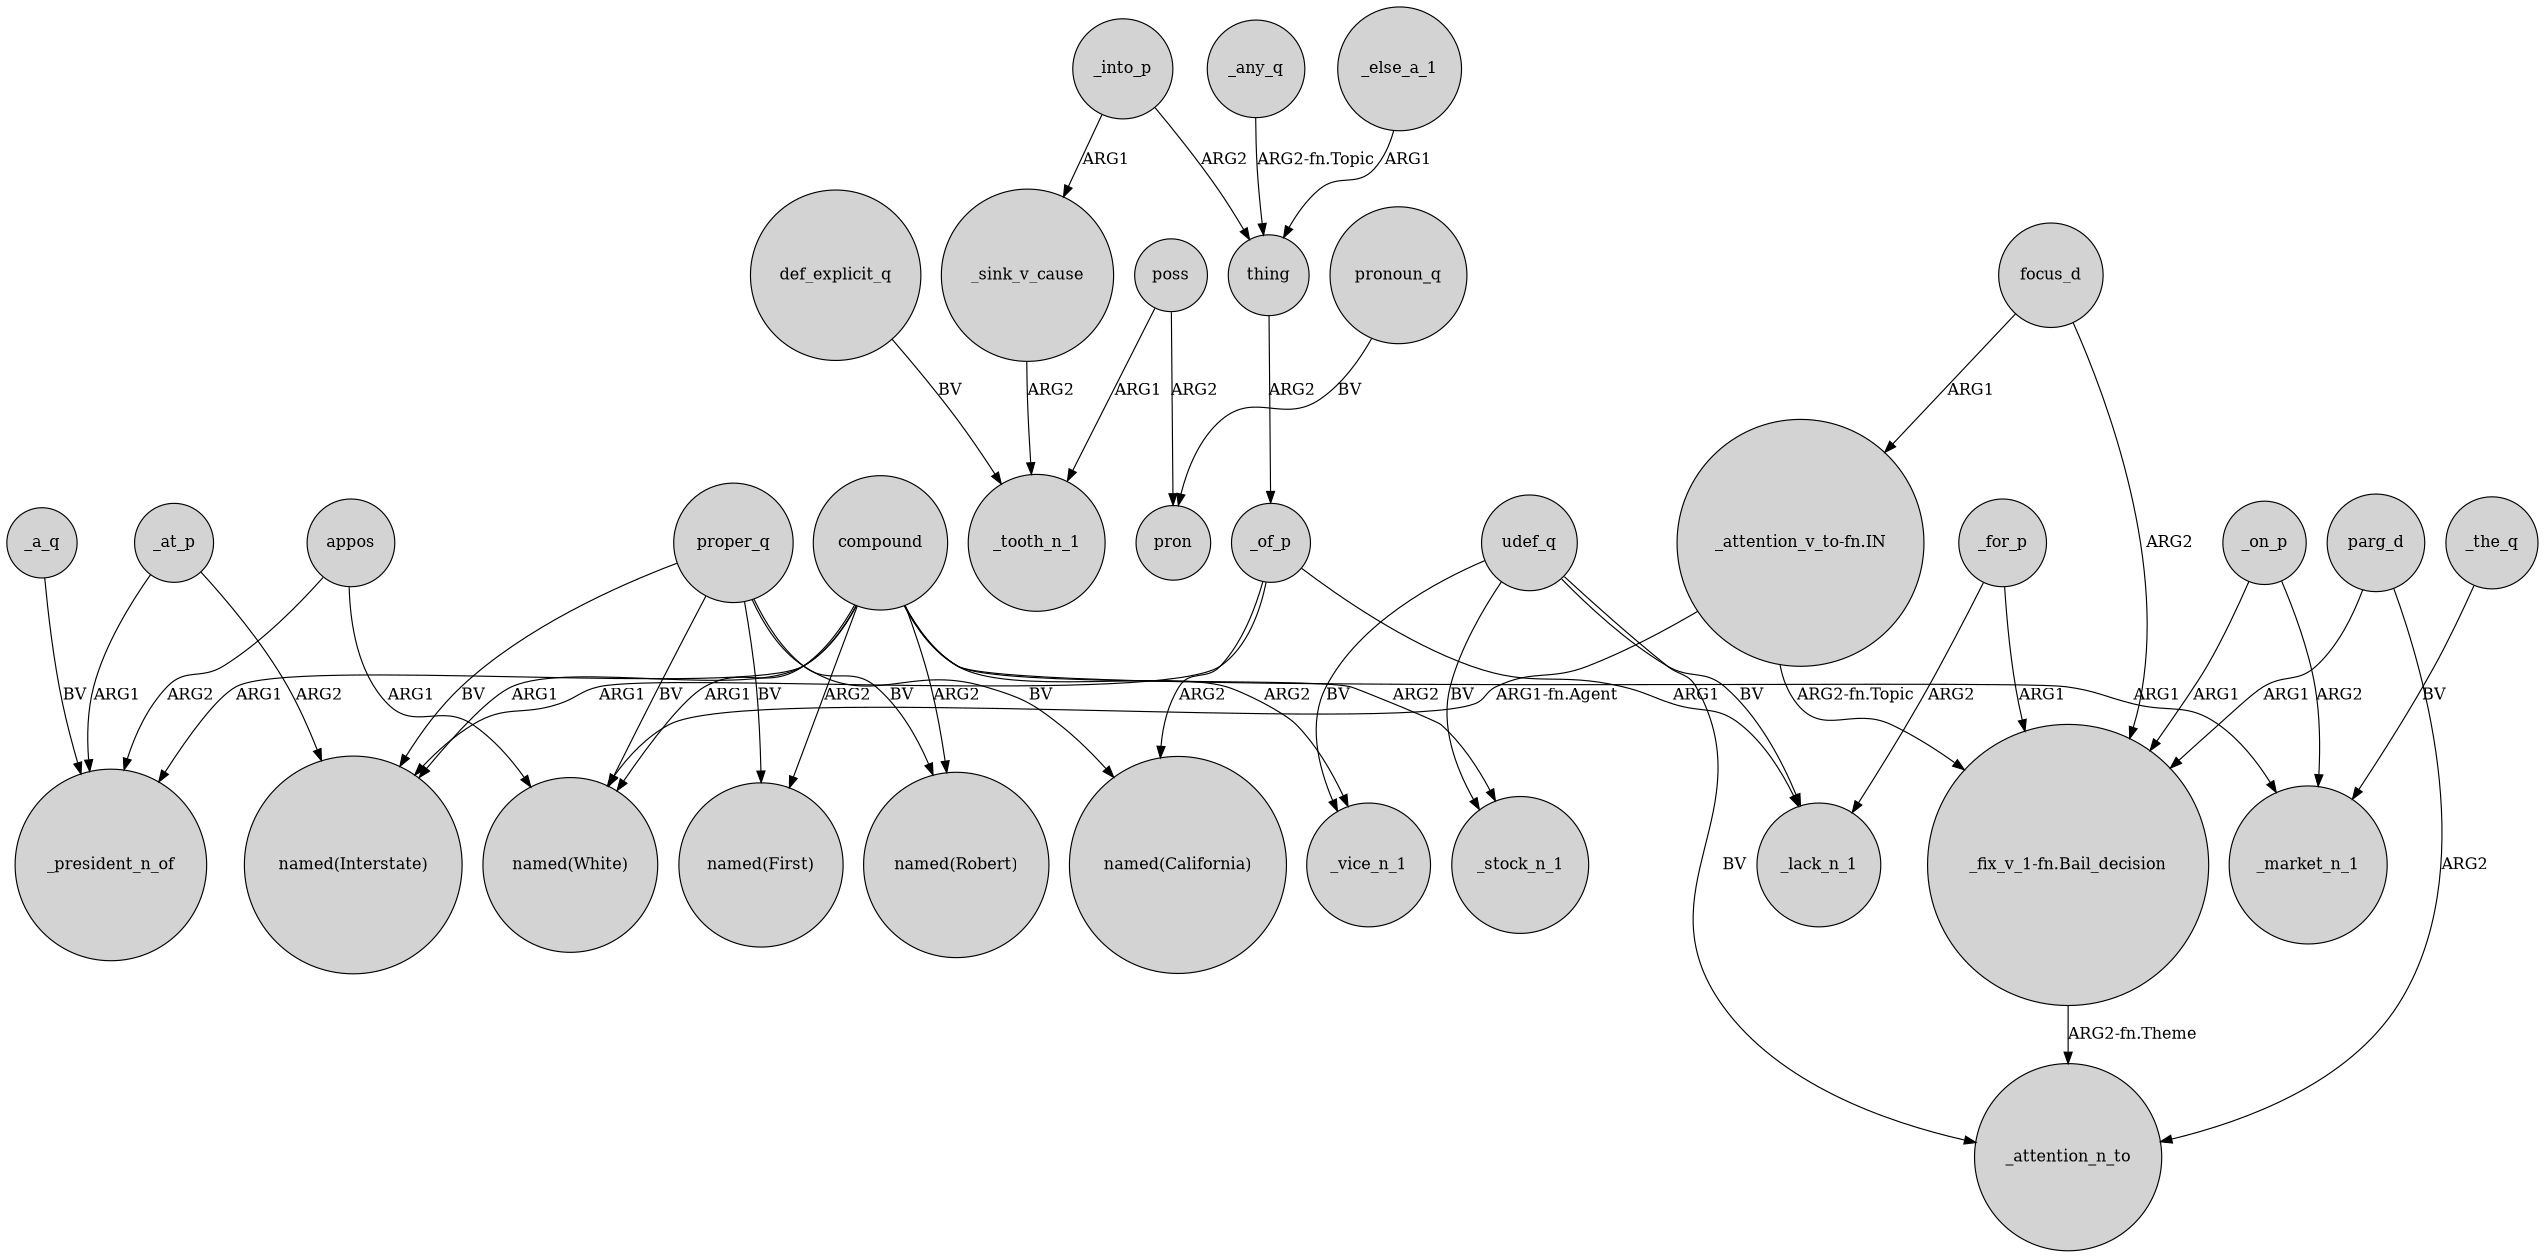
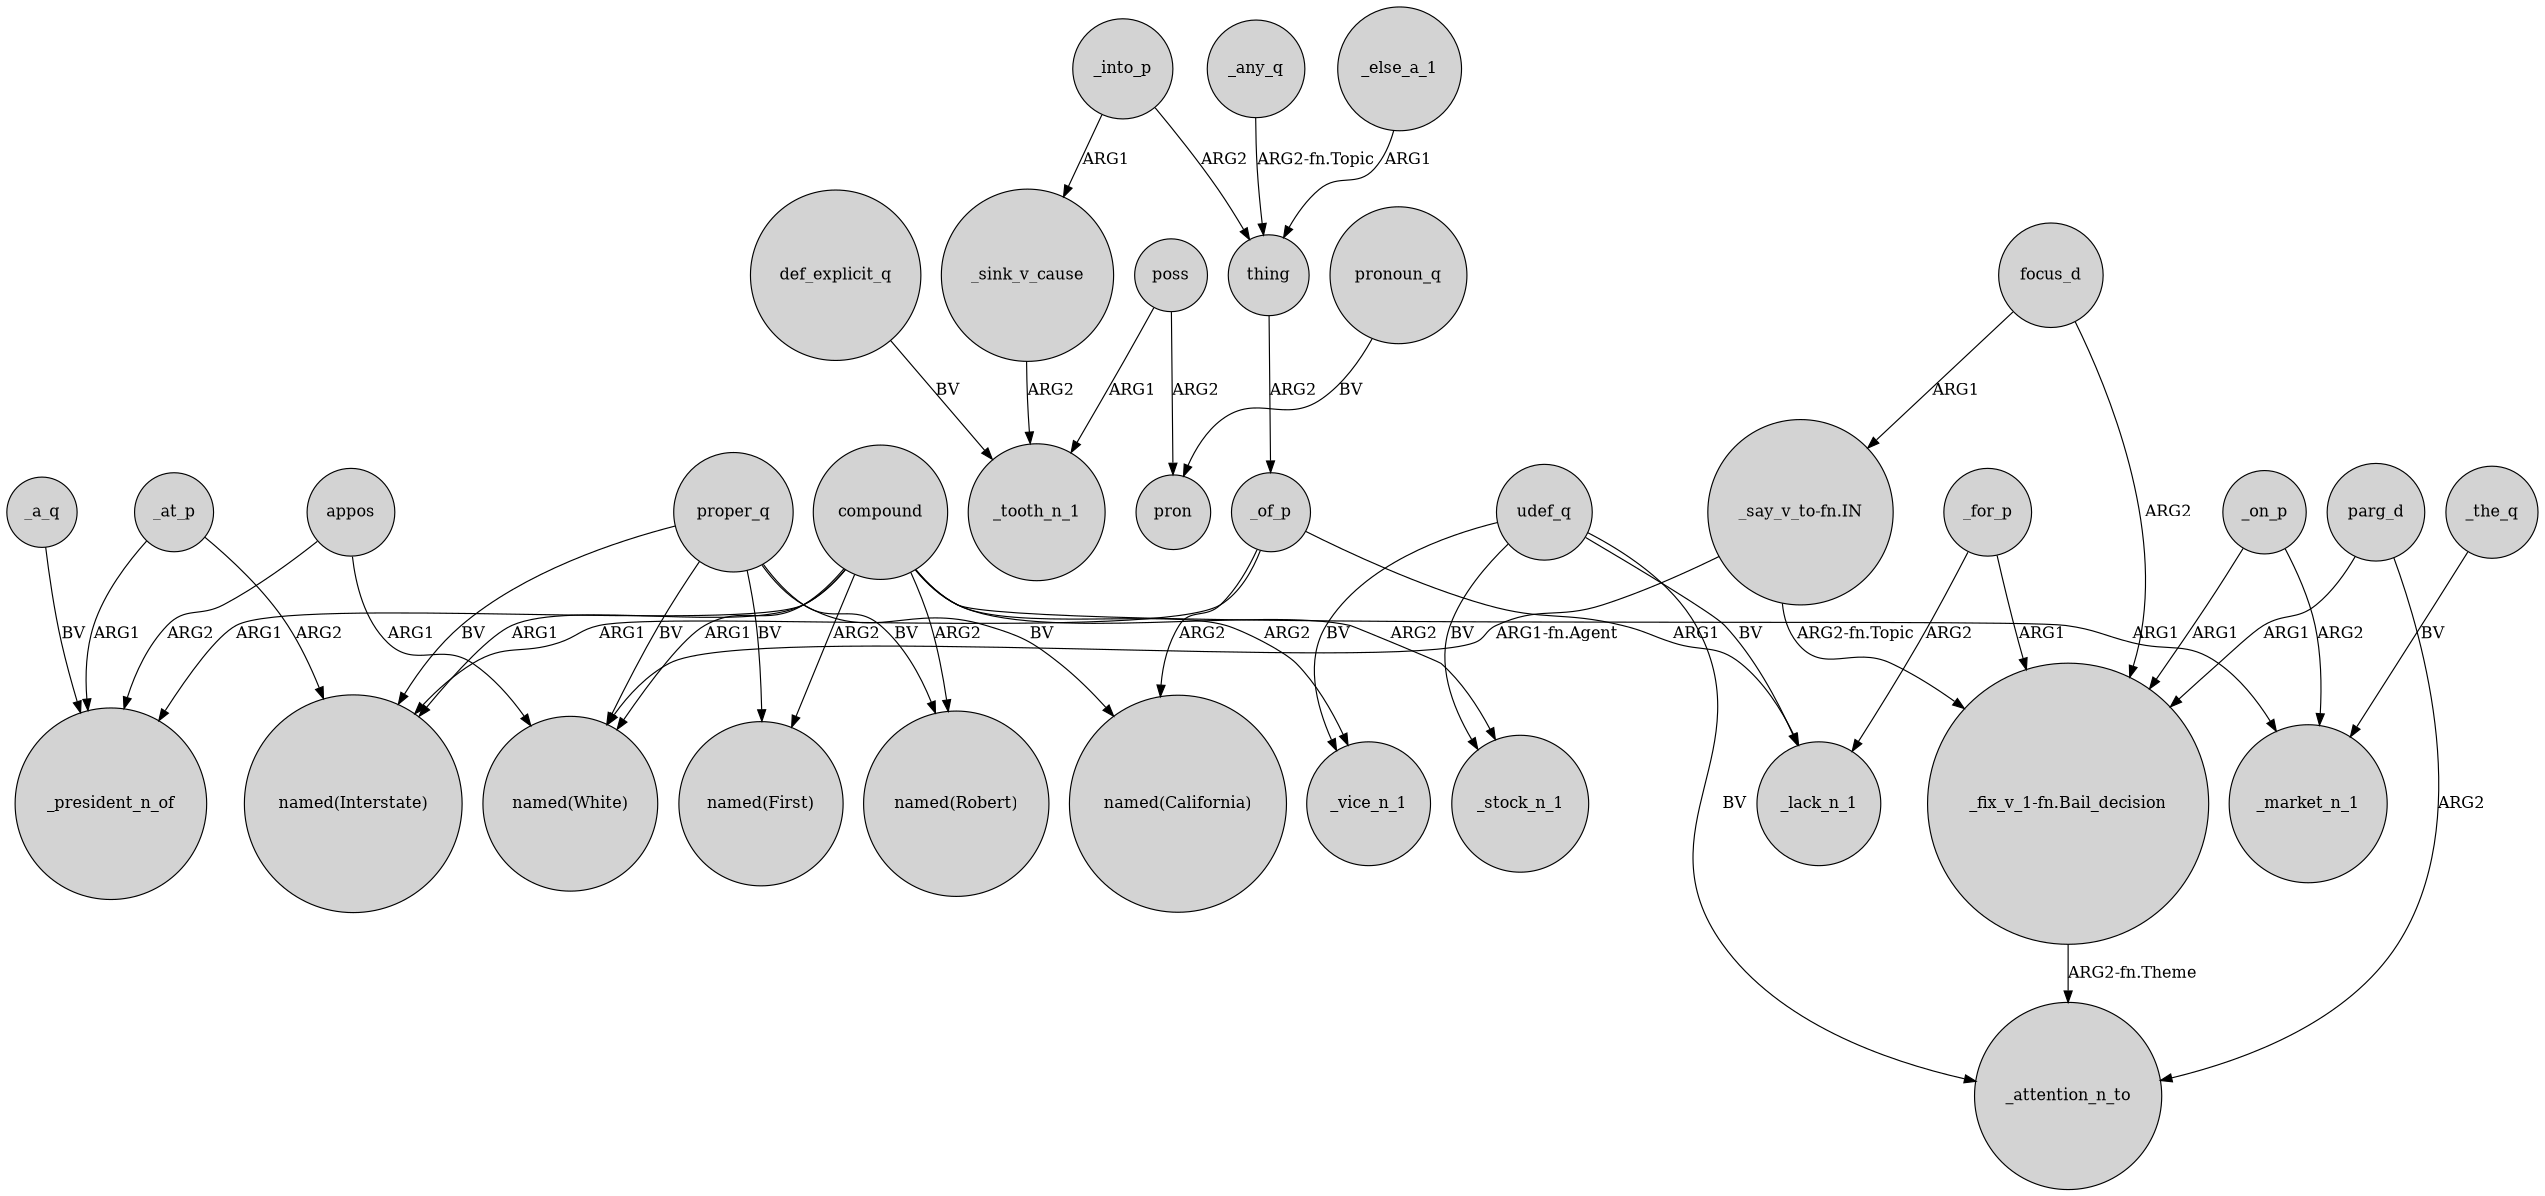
(1800, 543) -> (1800, 512)
